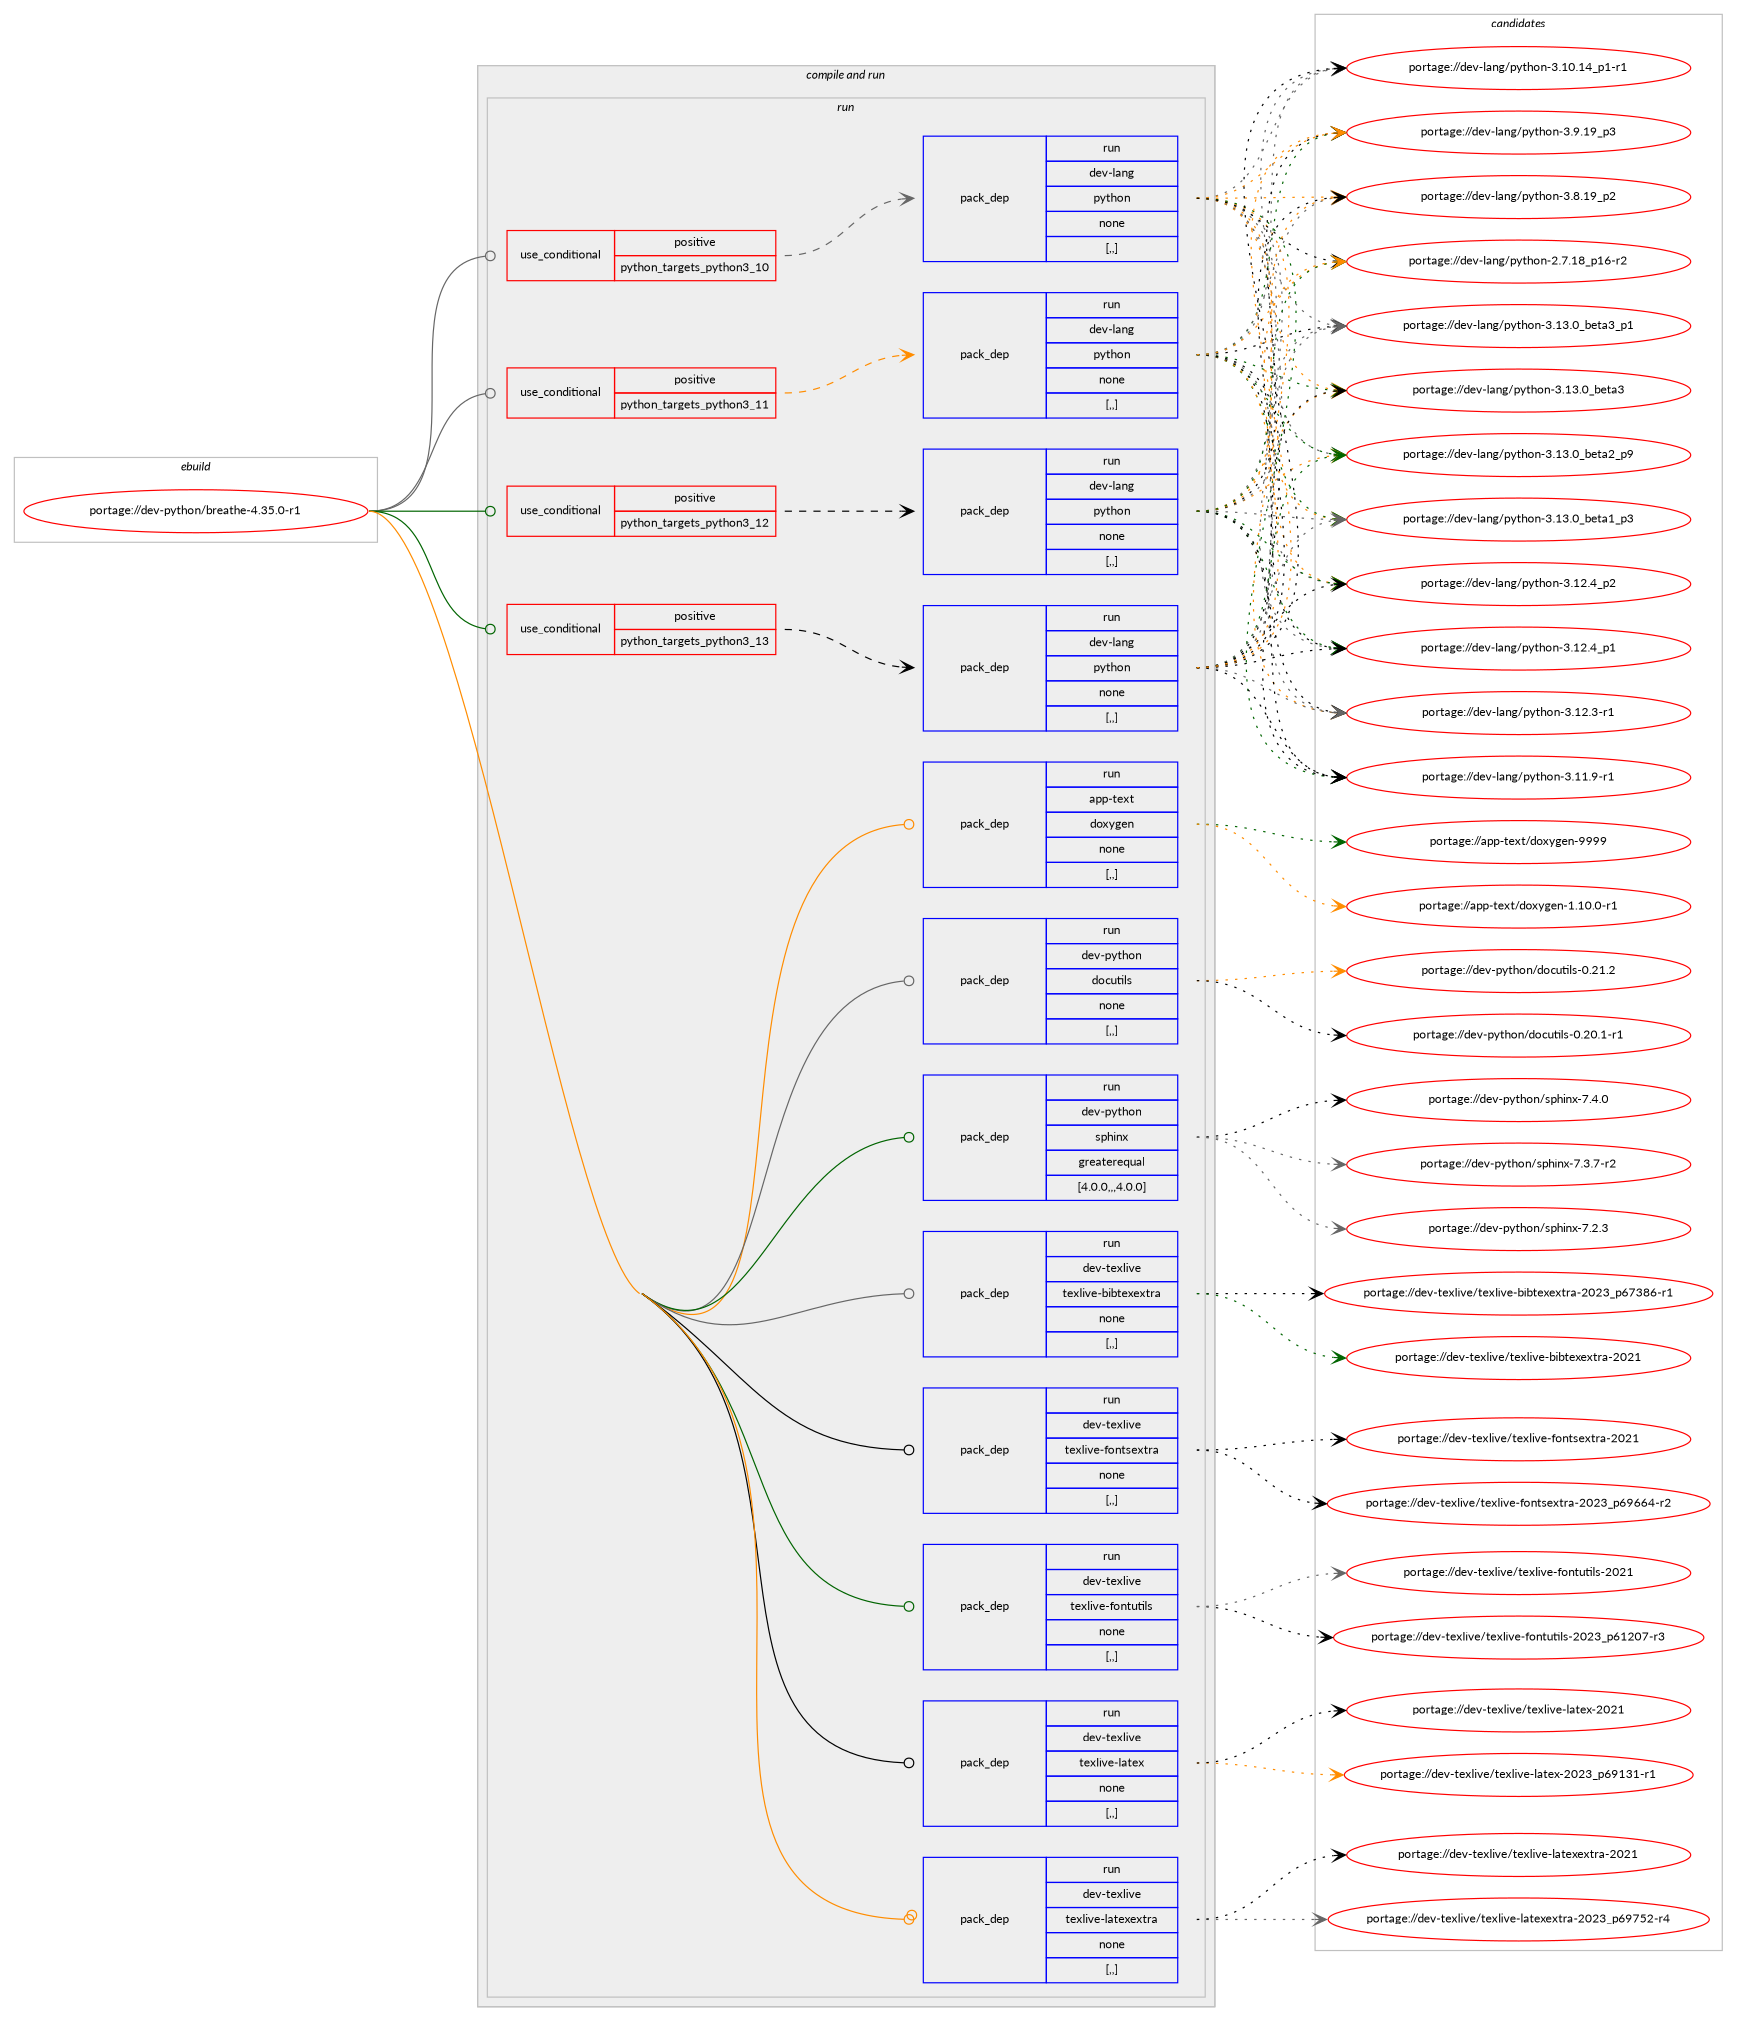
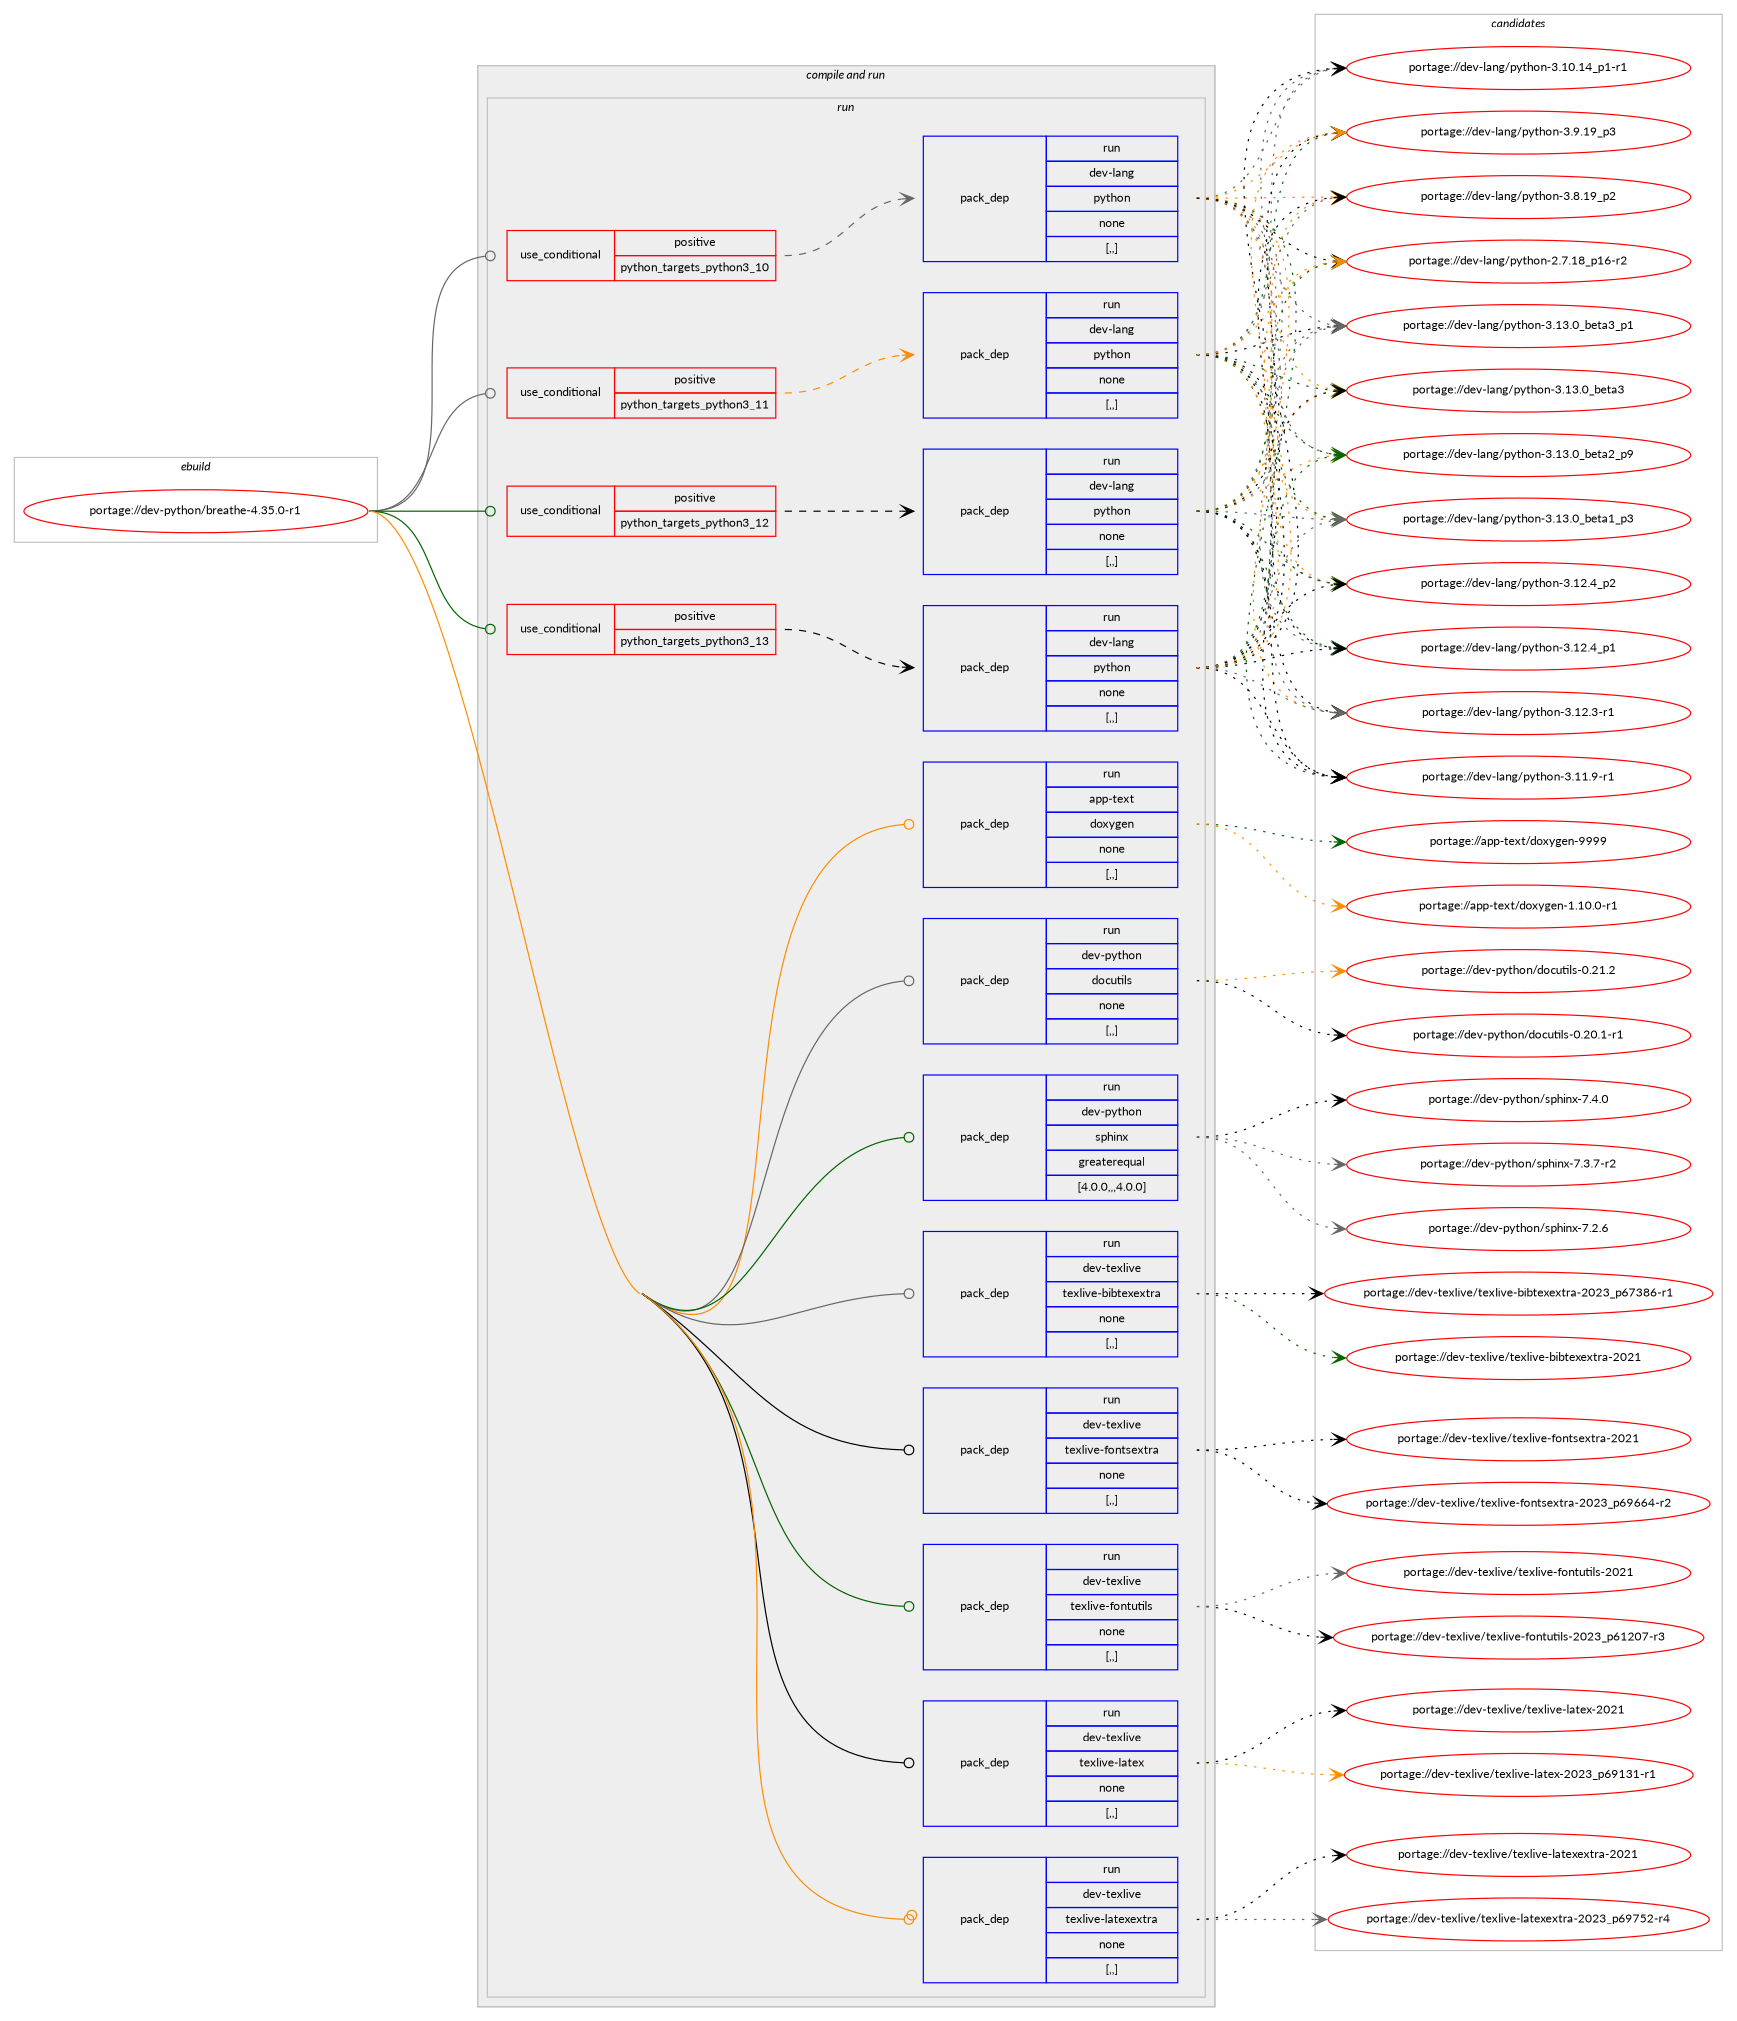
(1519, 1229) -> (1519, 1229)
